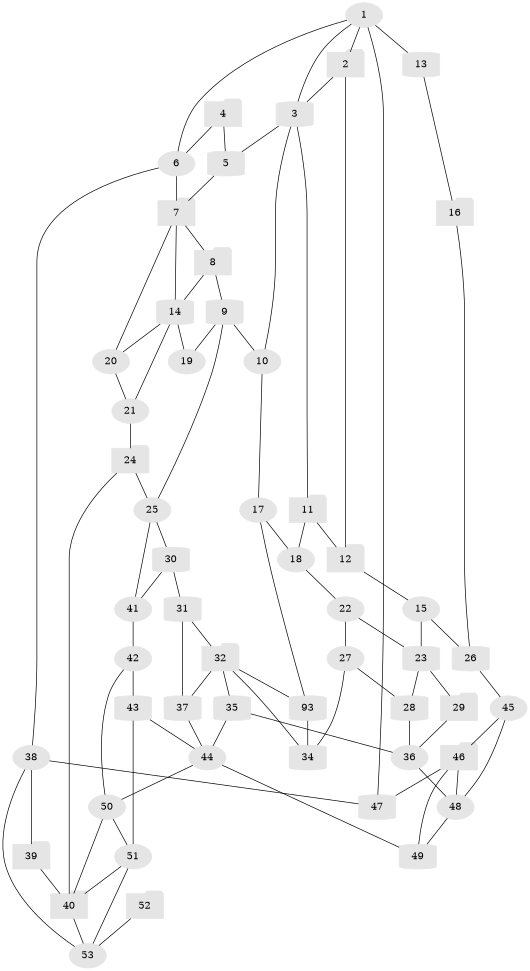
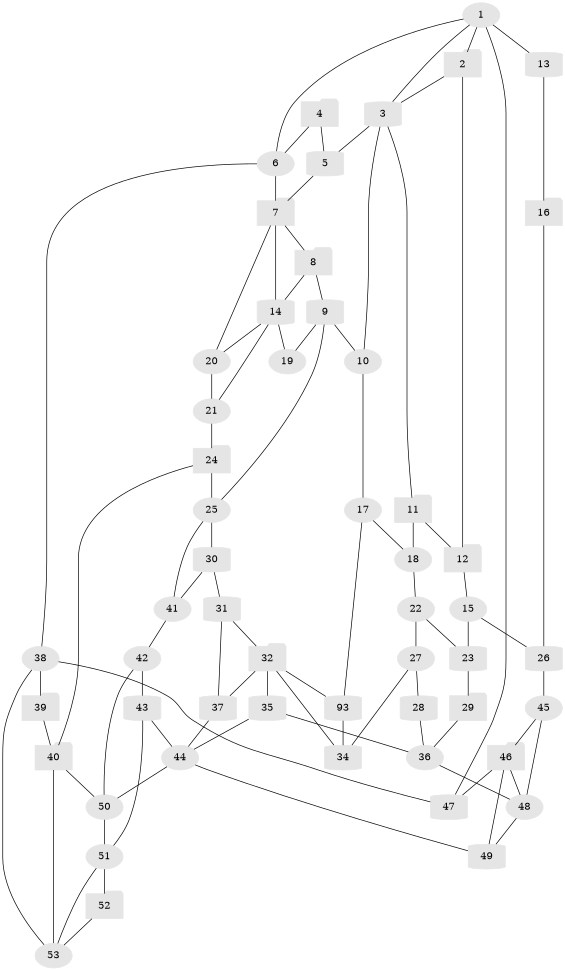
(415, 683) -> none
(103, 880) -> (104, 881)
